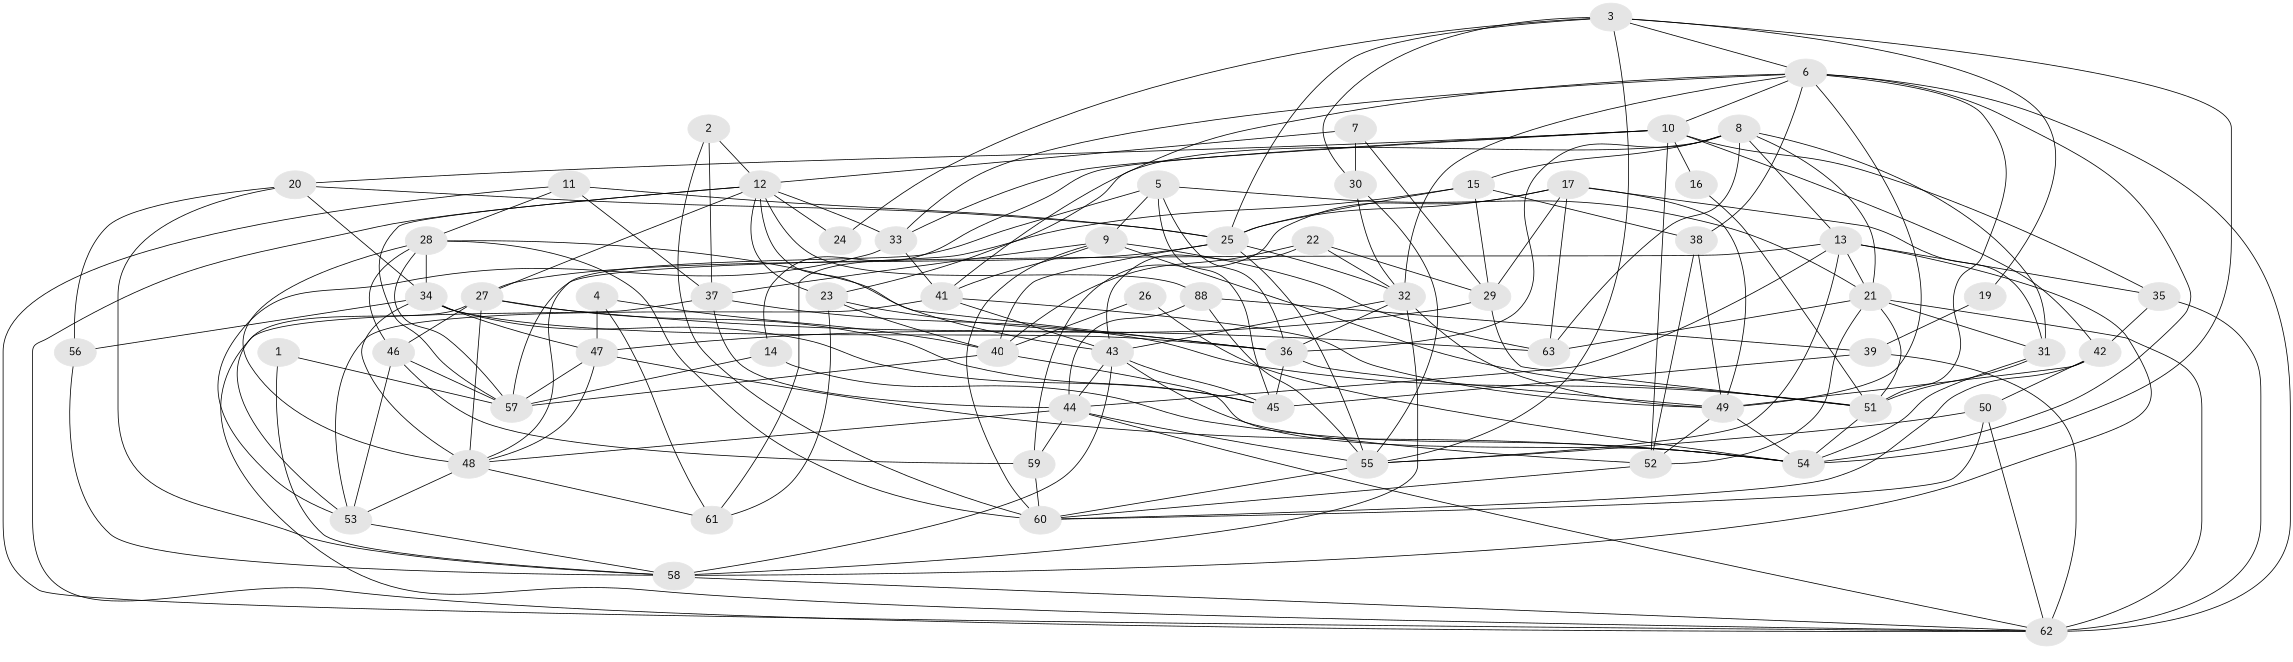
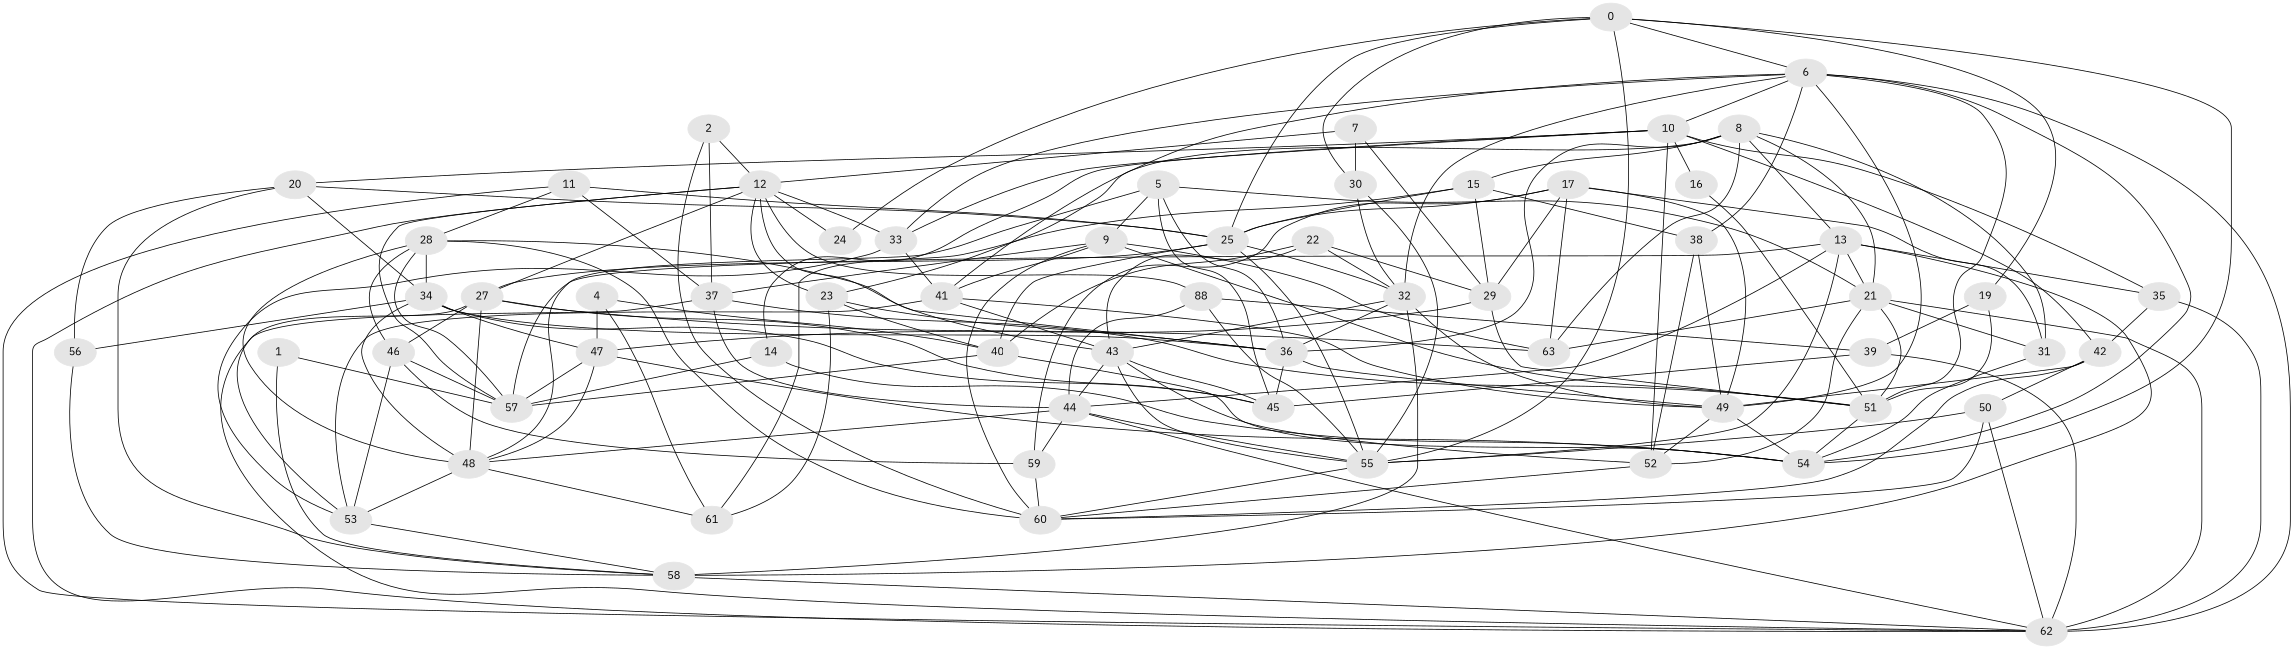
(1611, 17) -> (1611, 17)
(1145, 297) -> none
(1957, 380) -> (1983, 365)
(943, 523) -> (1161, 423)
